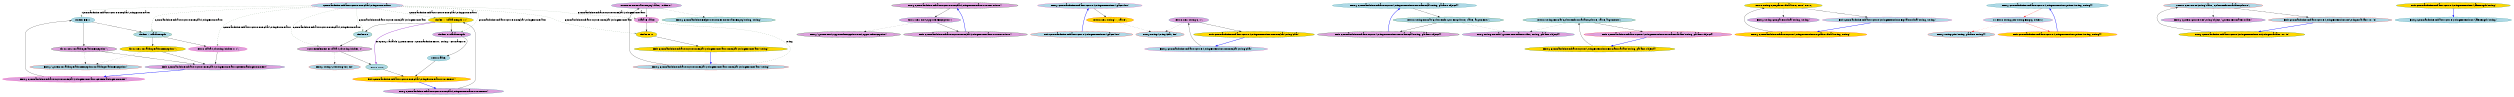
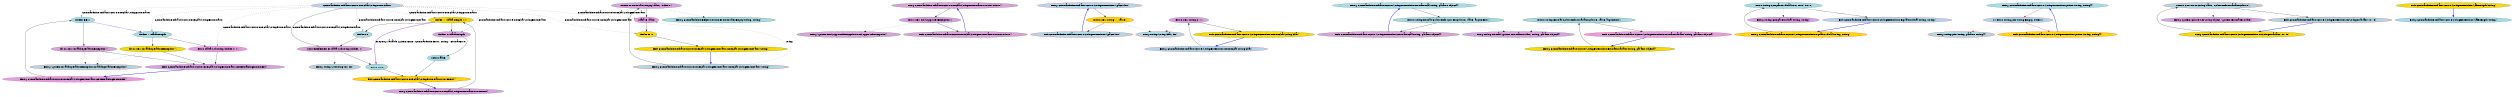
(1783, 6) -> (1783, 6)
(299, 21) -> (299, 21)
(116, 27) -> (116, 27)
none -> (1097, 27)
